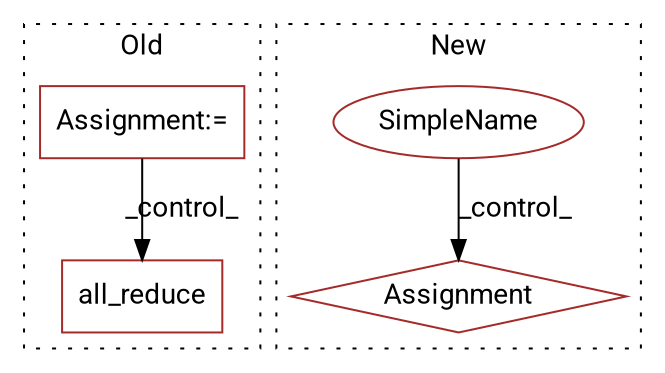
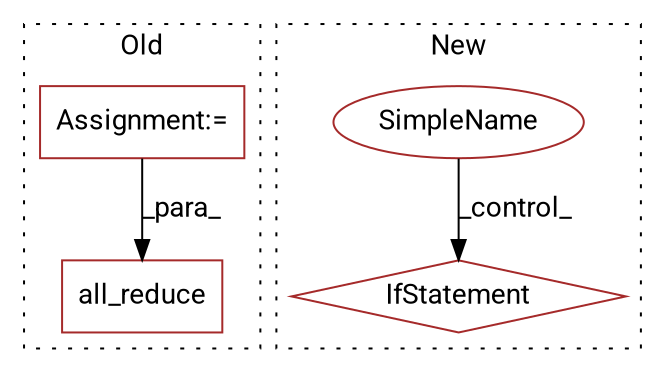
(182, 209) -> (182, 209)
(459, 296) -> (459, 296)
